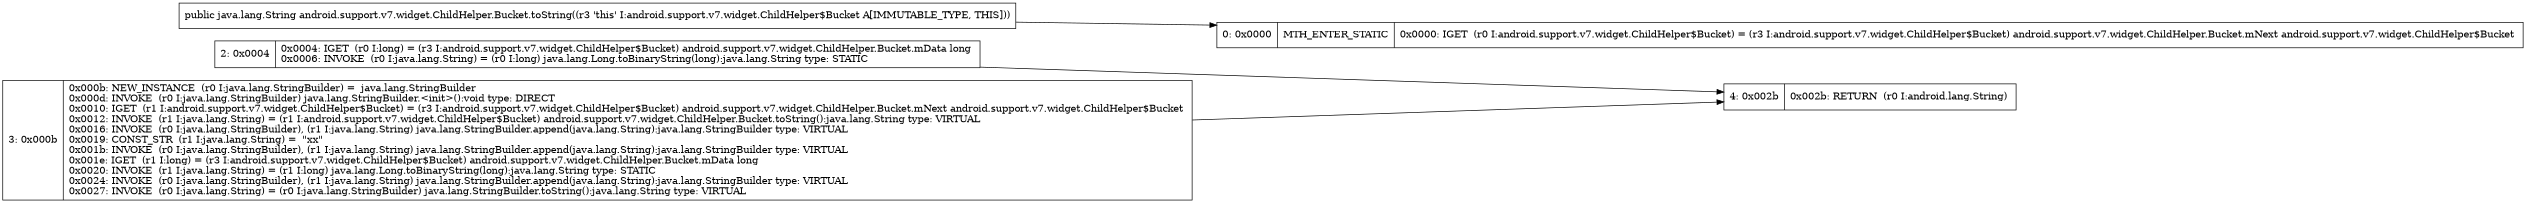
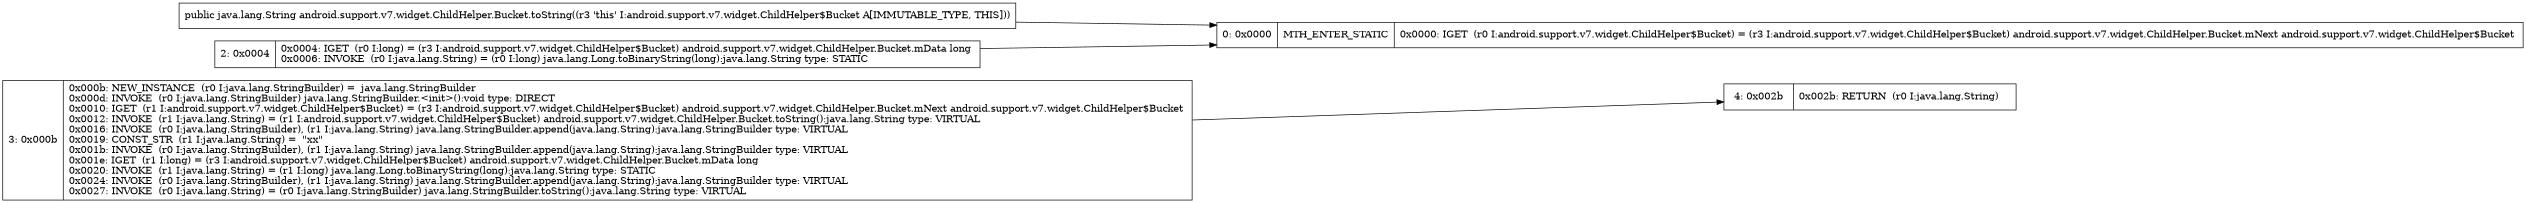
(1349, 79) -> (1095, 47)
(1900, 97) -> (1900, 97)
